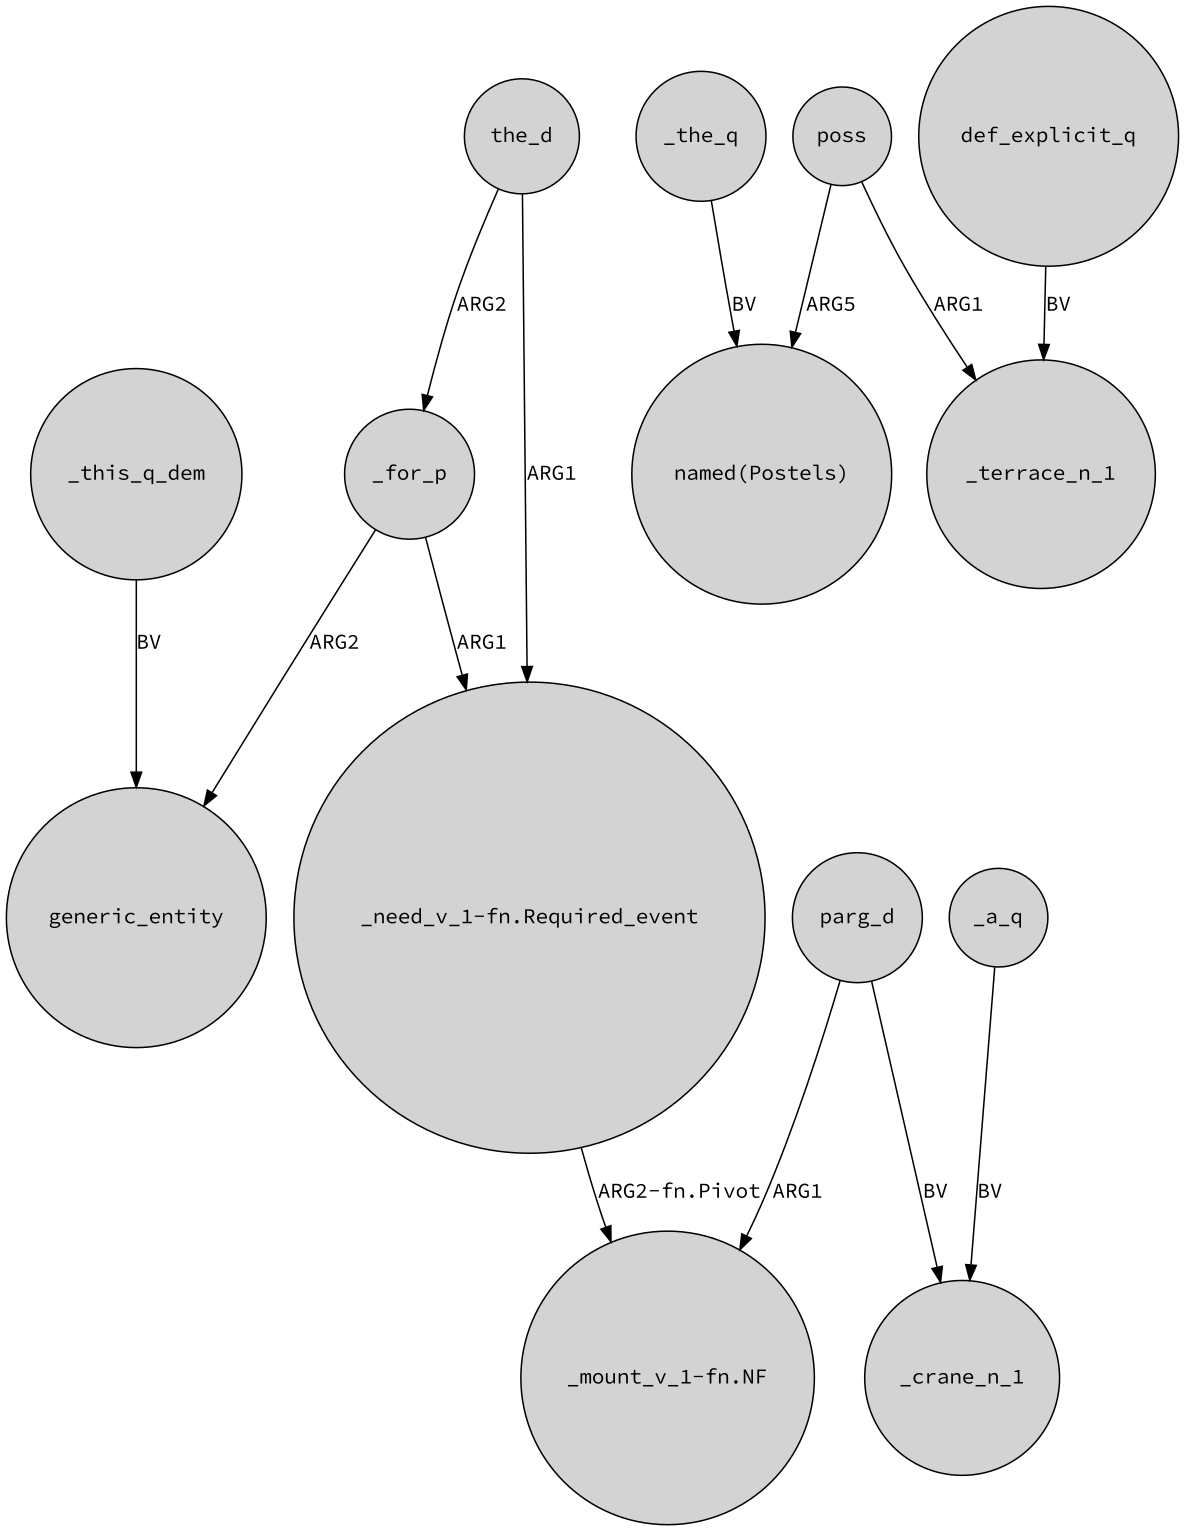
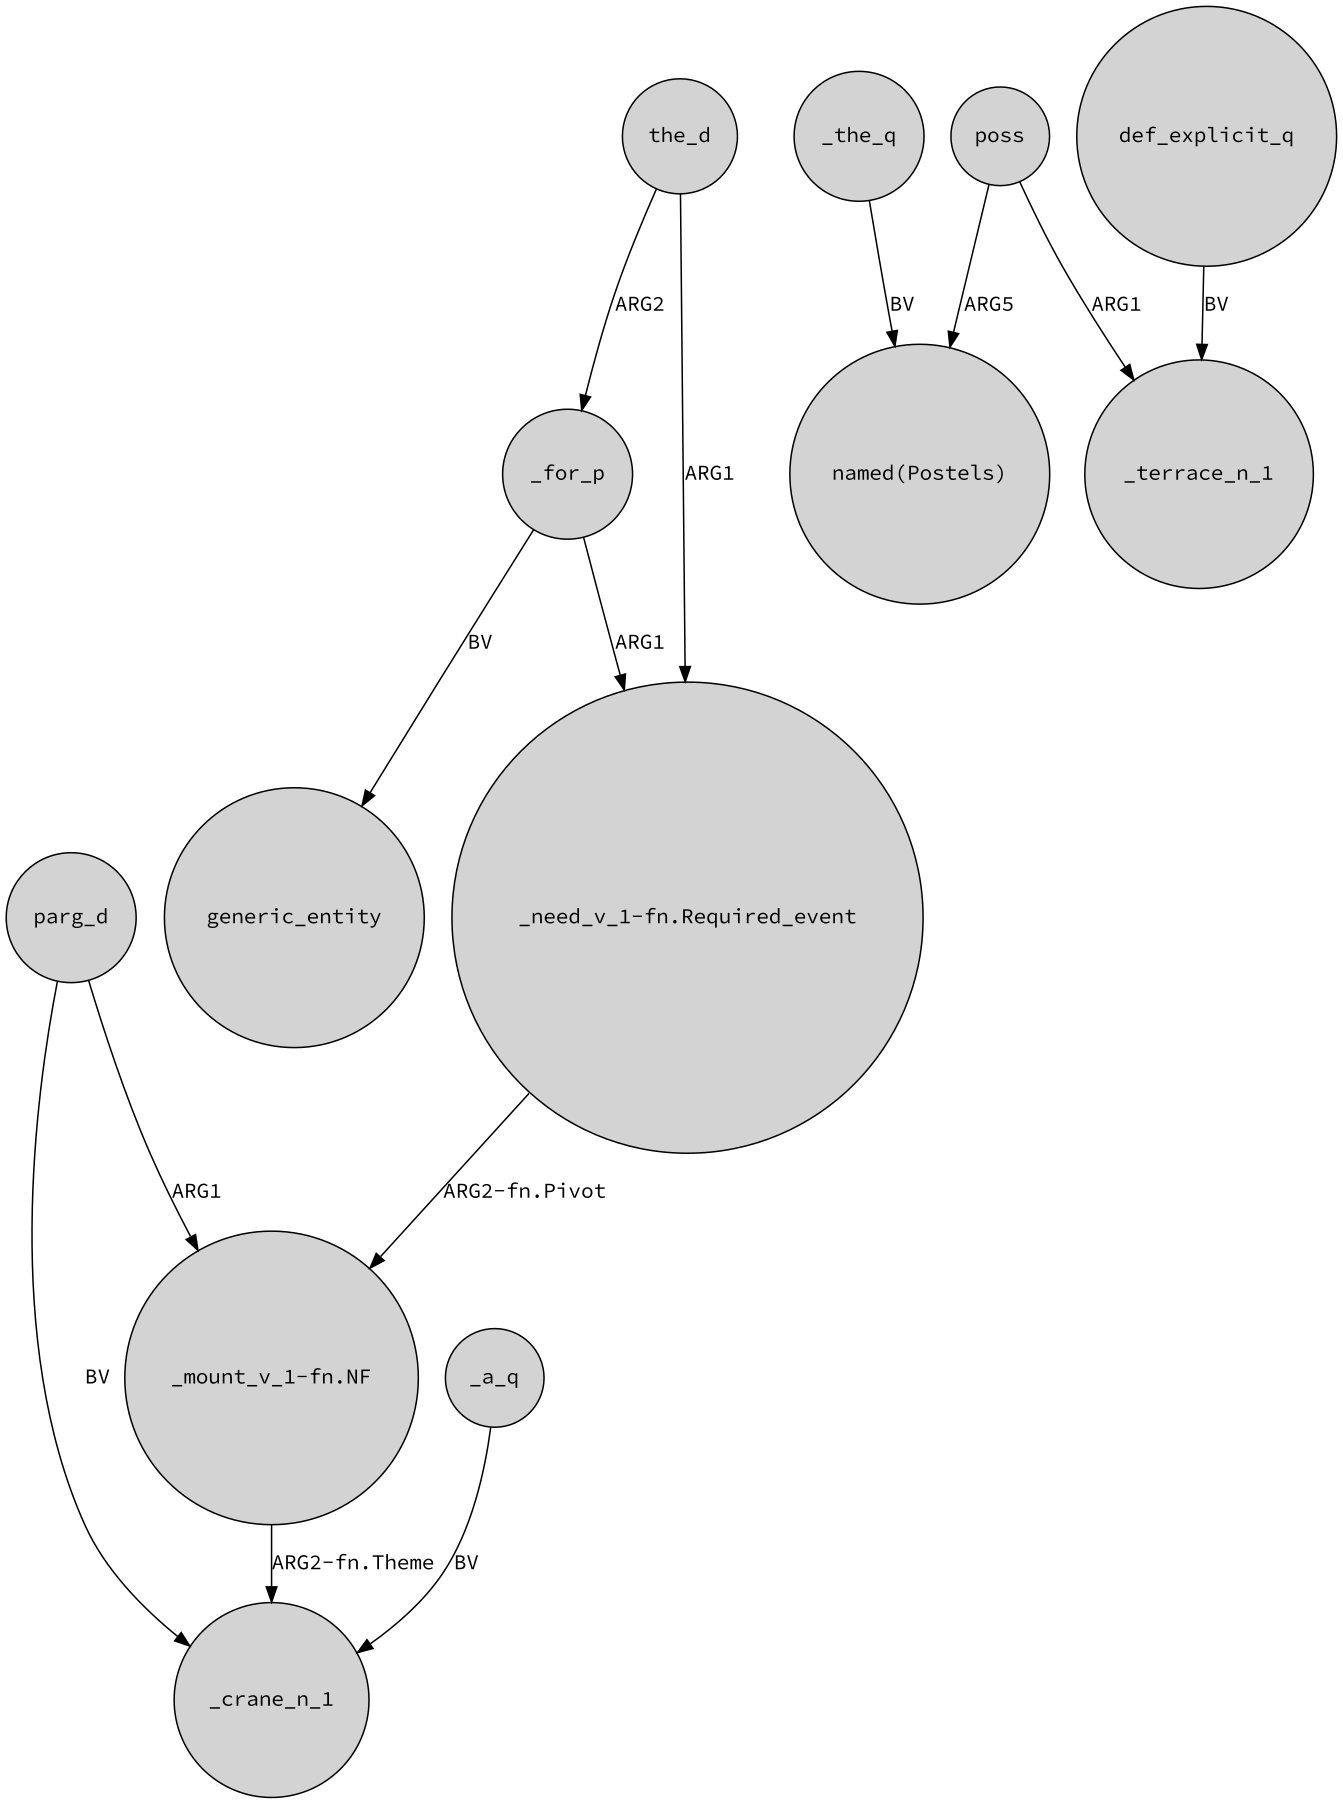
(136, 474) -> none
(335, 643) -> (480, 643)
none -> (272, 1556)
